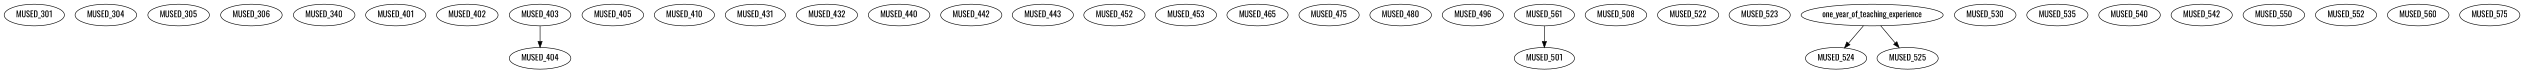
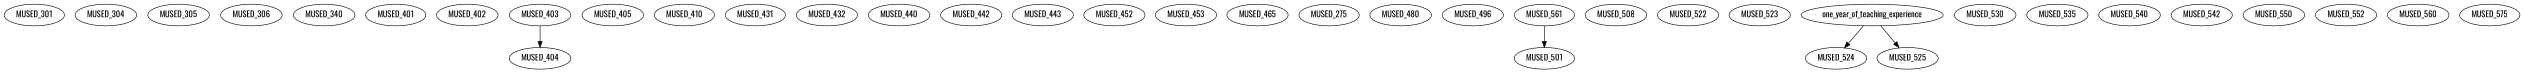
(1329, 15) -> (1329, 15)
